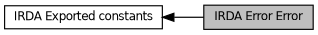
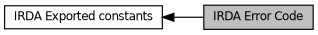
(258, 17) -> (258, 17)
